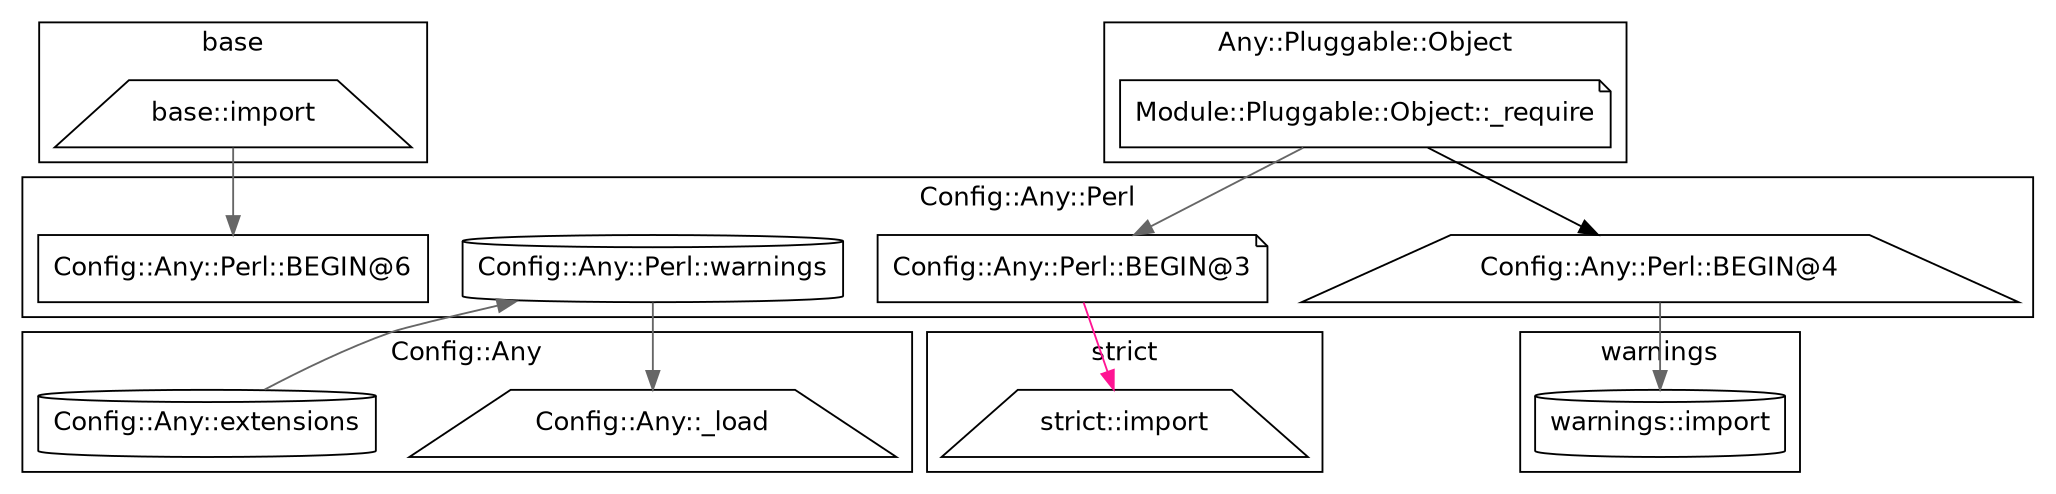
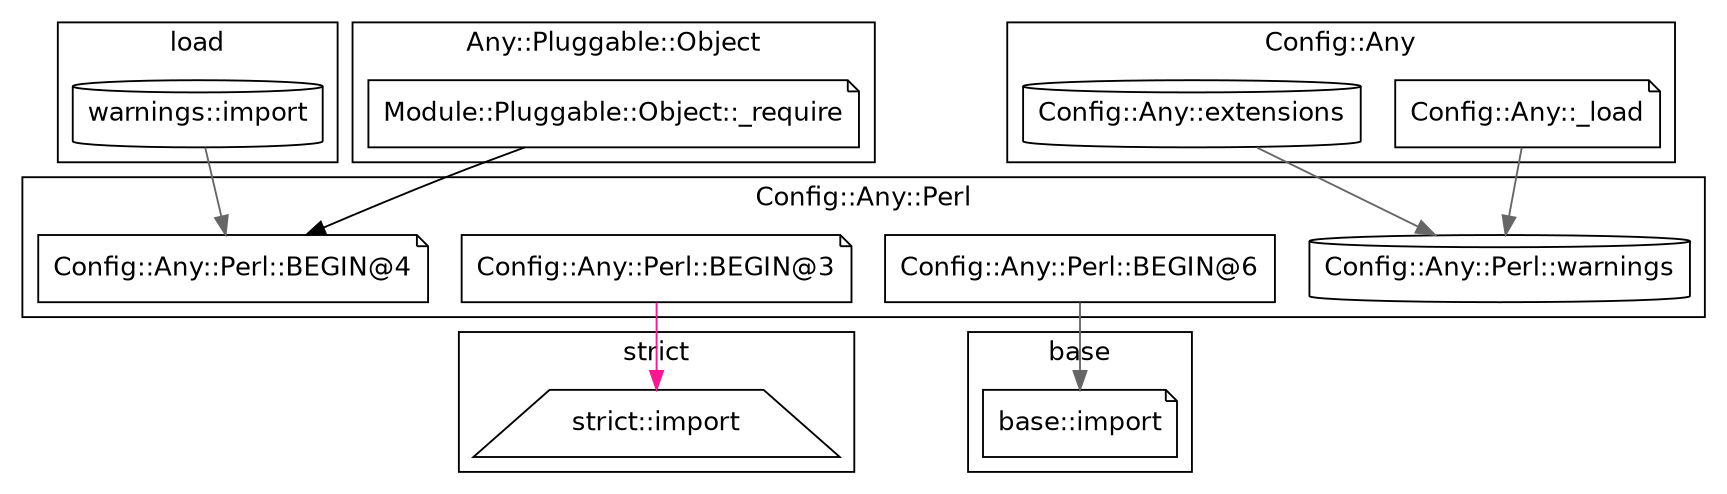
(233, 114) -> (1080, 423)
(233, 189) -> (1080, 343)
(1223, 189) -> none
(1660, 269) -> (233, 269)
(653, 343) -> (1514, 189)
(1660, 343) -> (215, 189)
(1660, 353) -> (198, 44)
(653, 423) -> (1528, 114)
